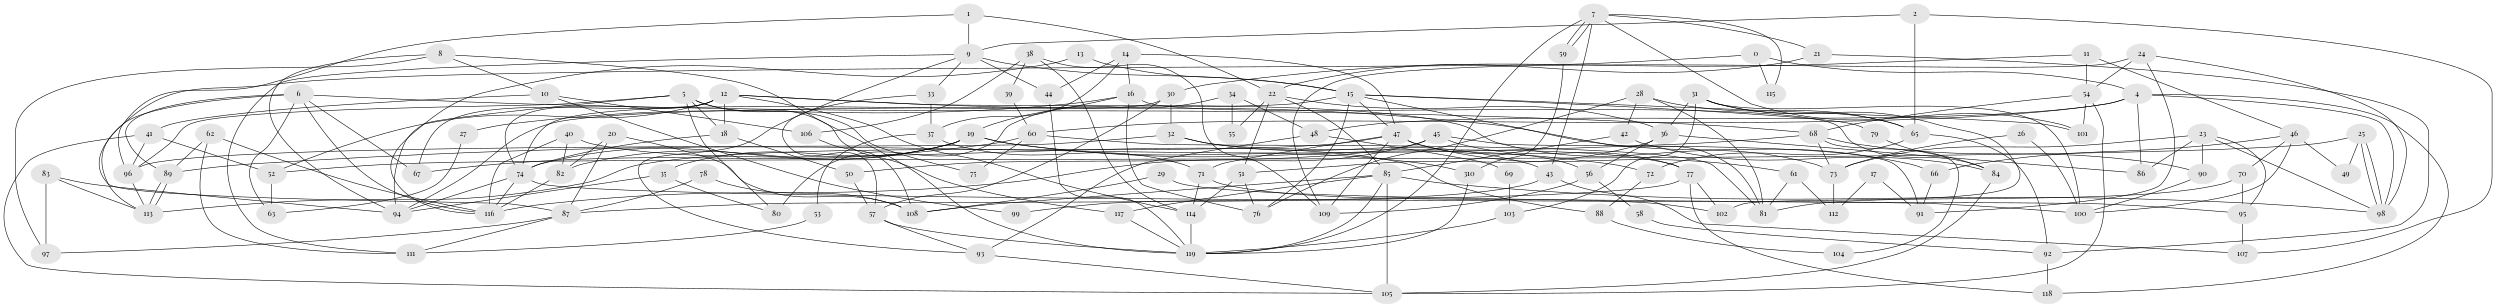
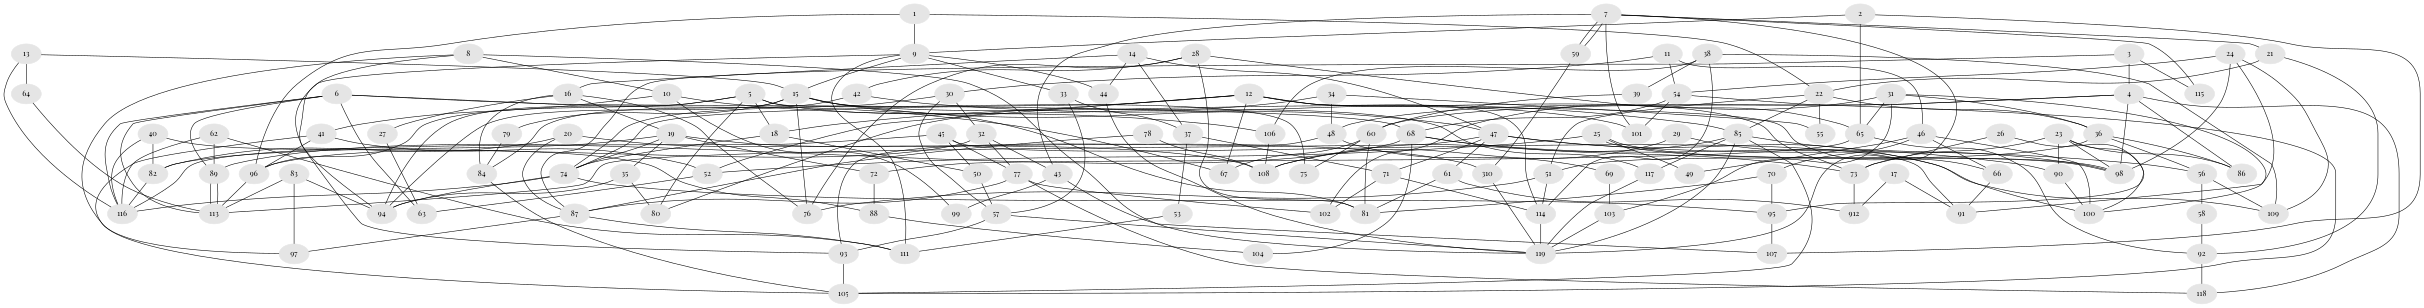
(1756, 54) -> (2129, 54)
none -> (26, 94)
(1834, 214) -> (1854, 214)
